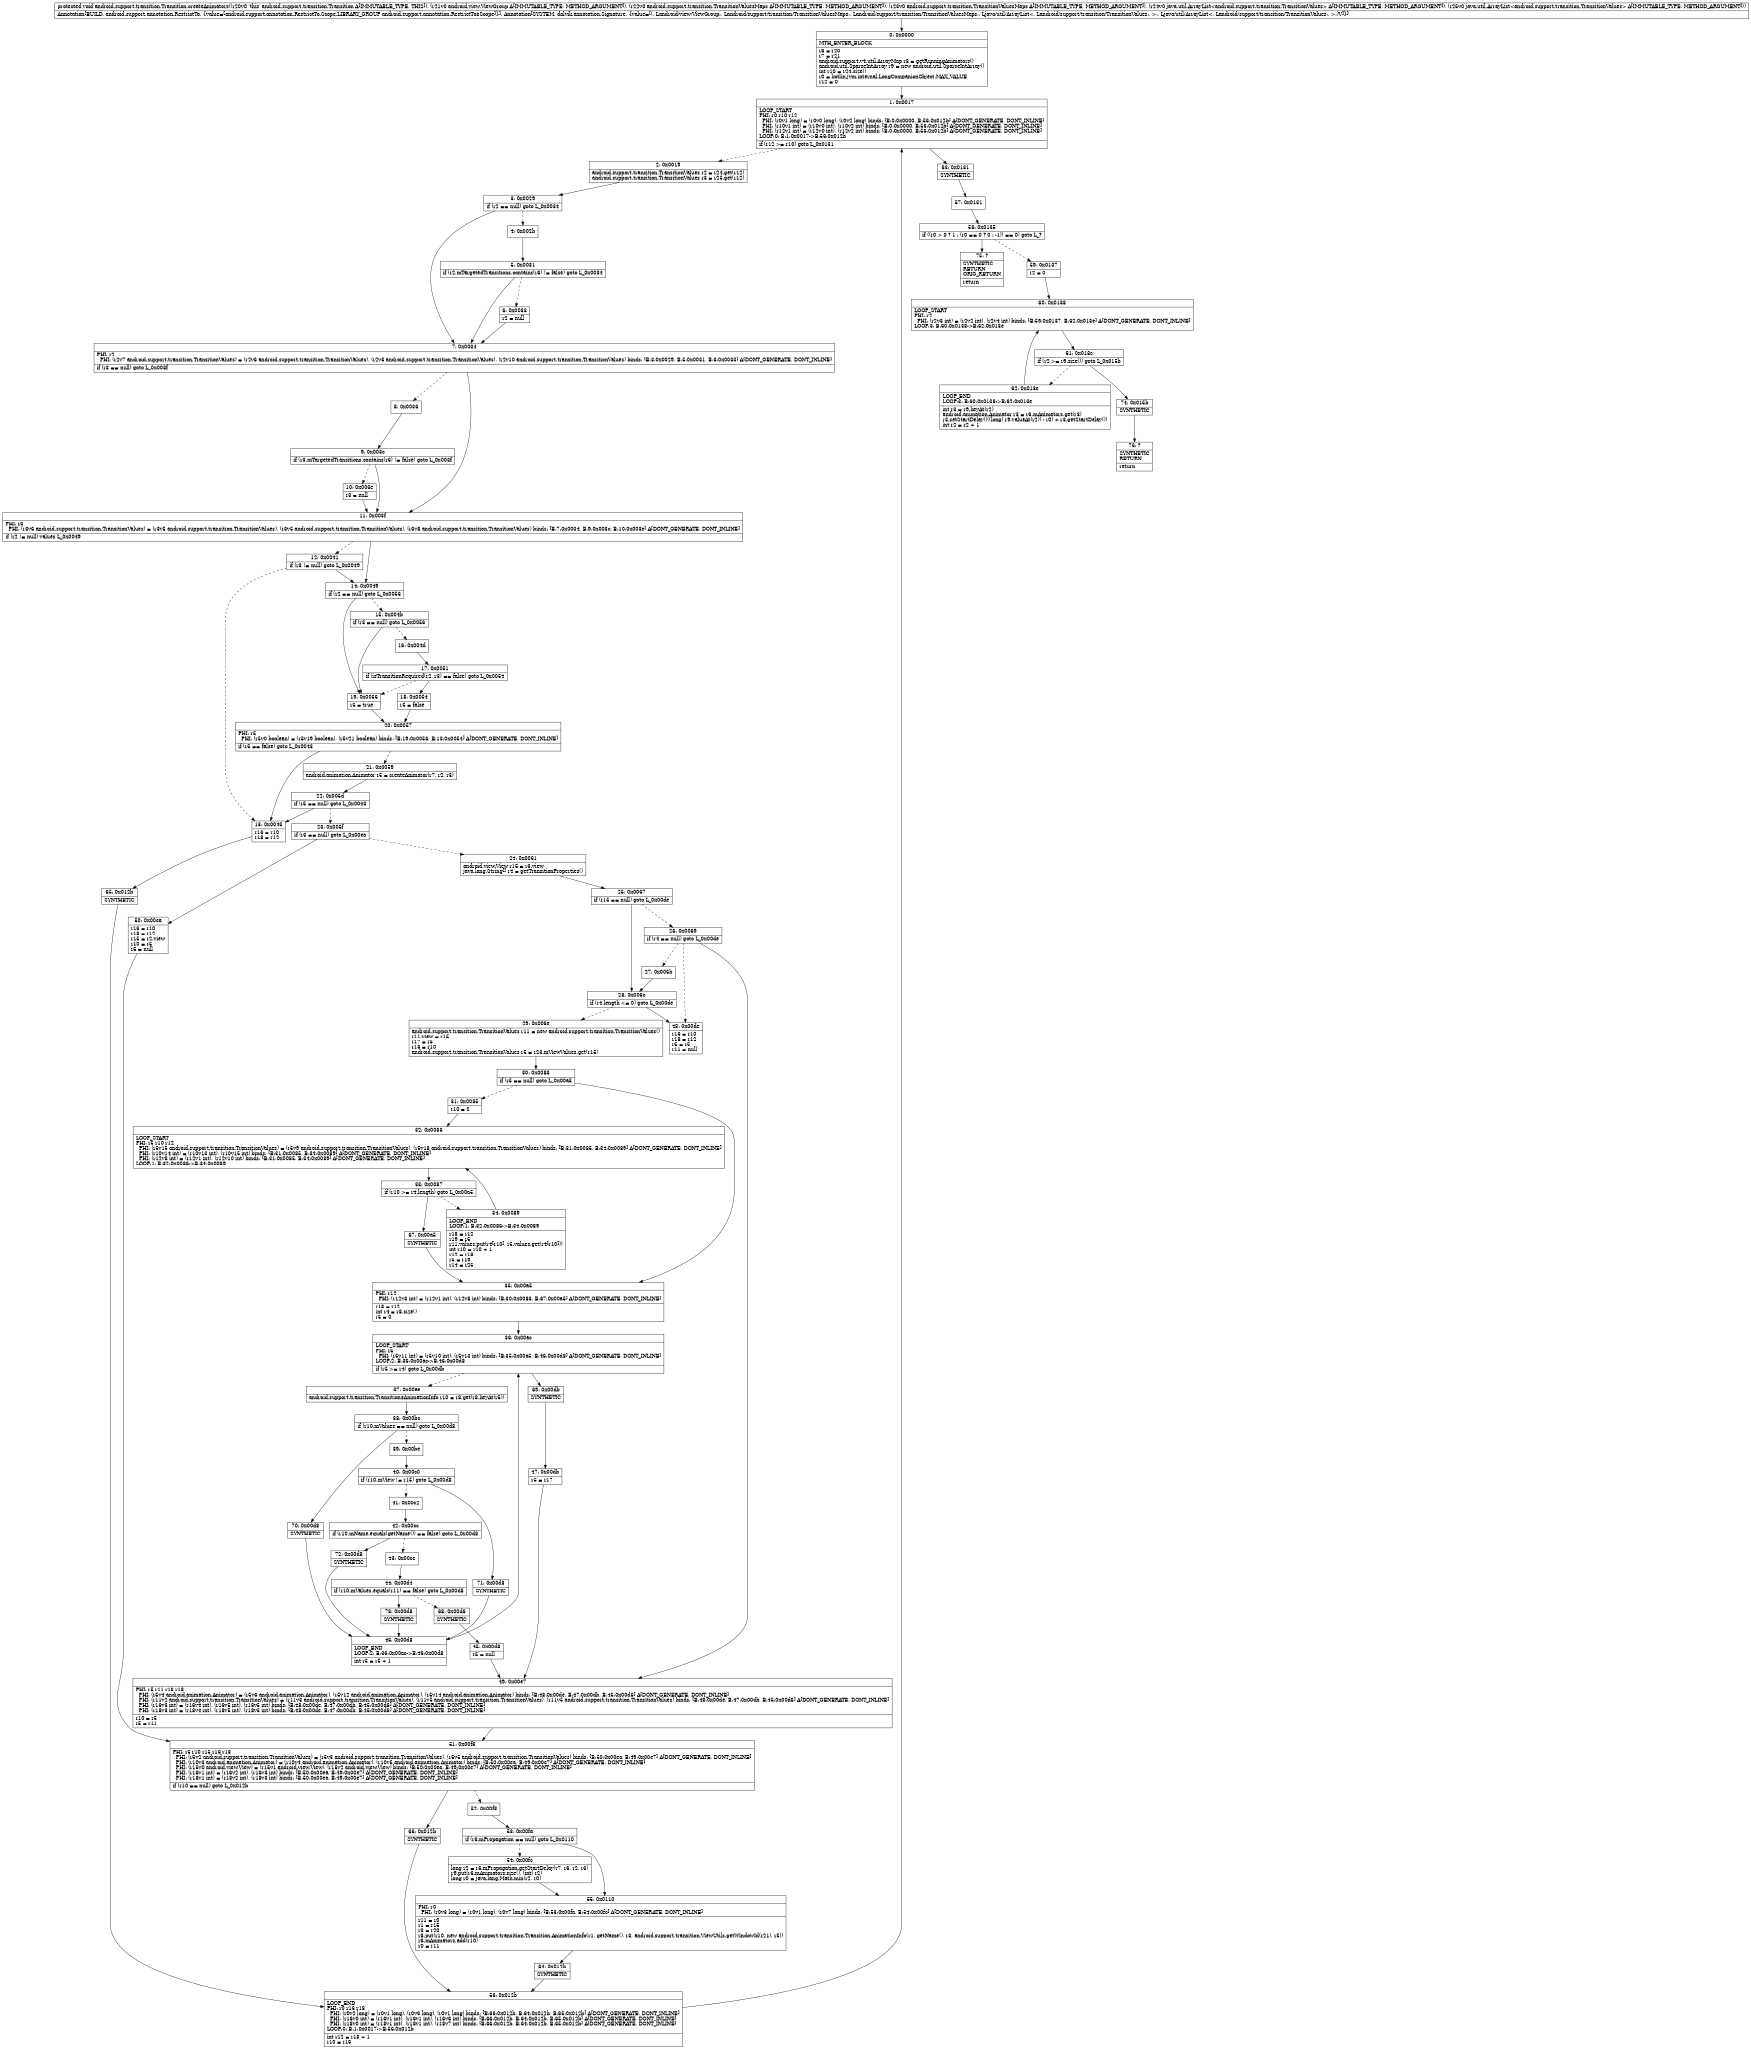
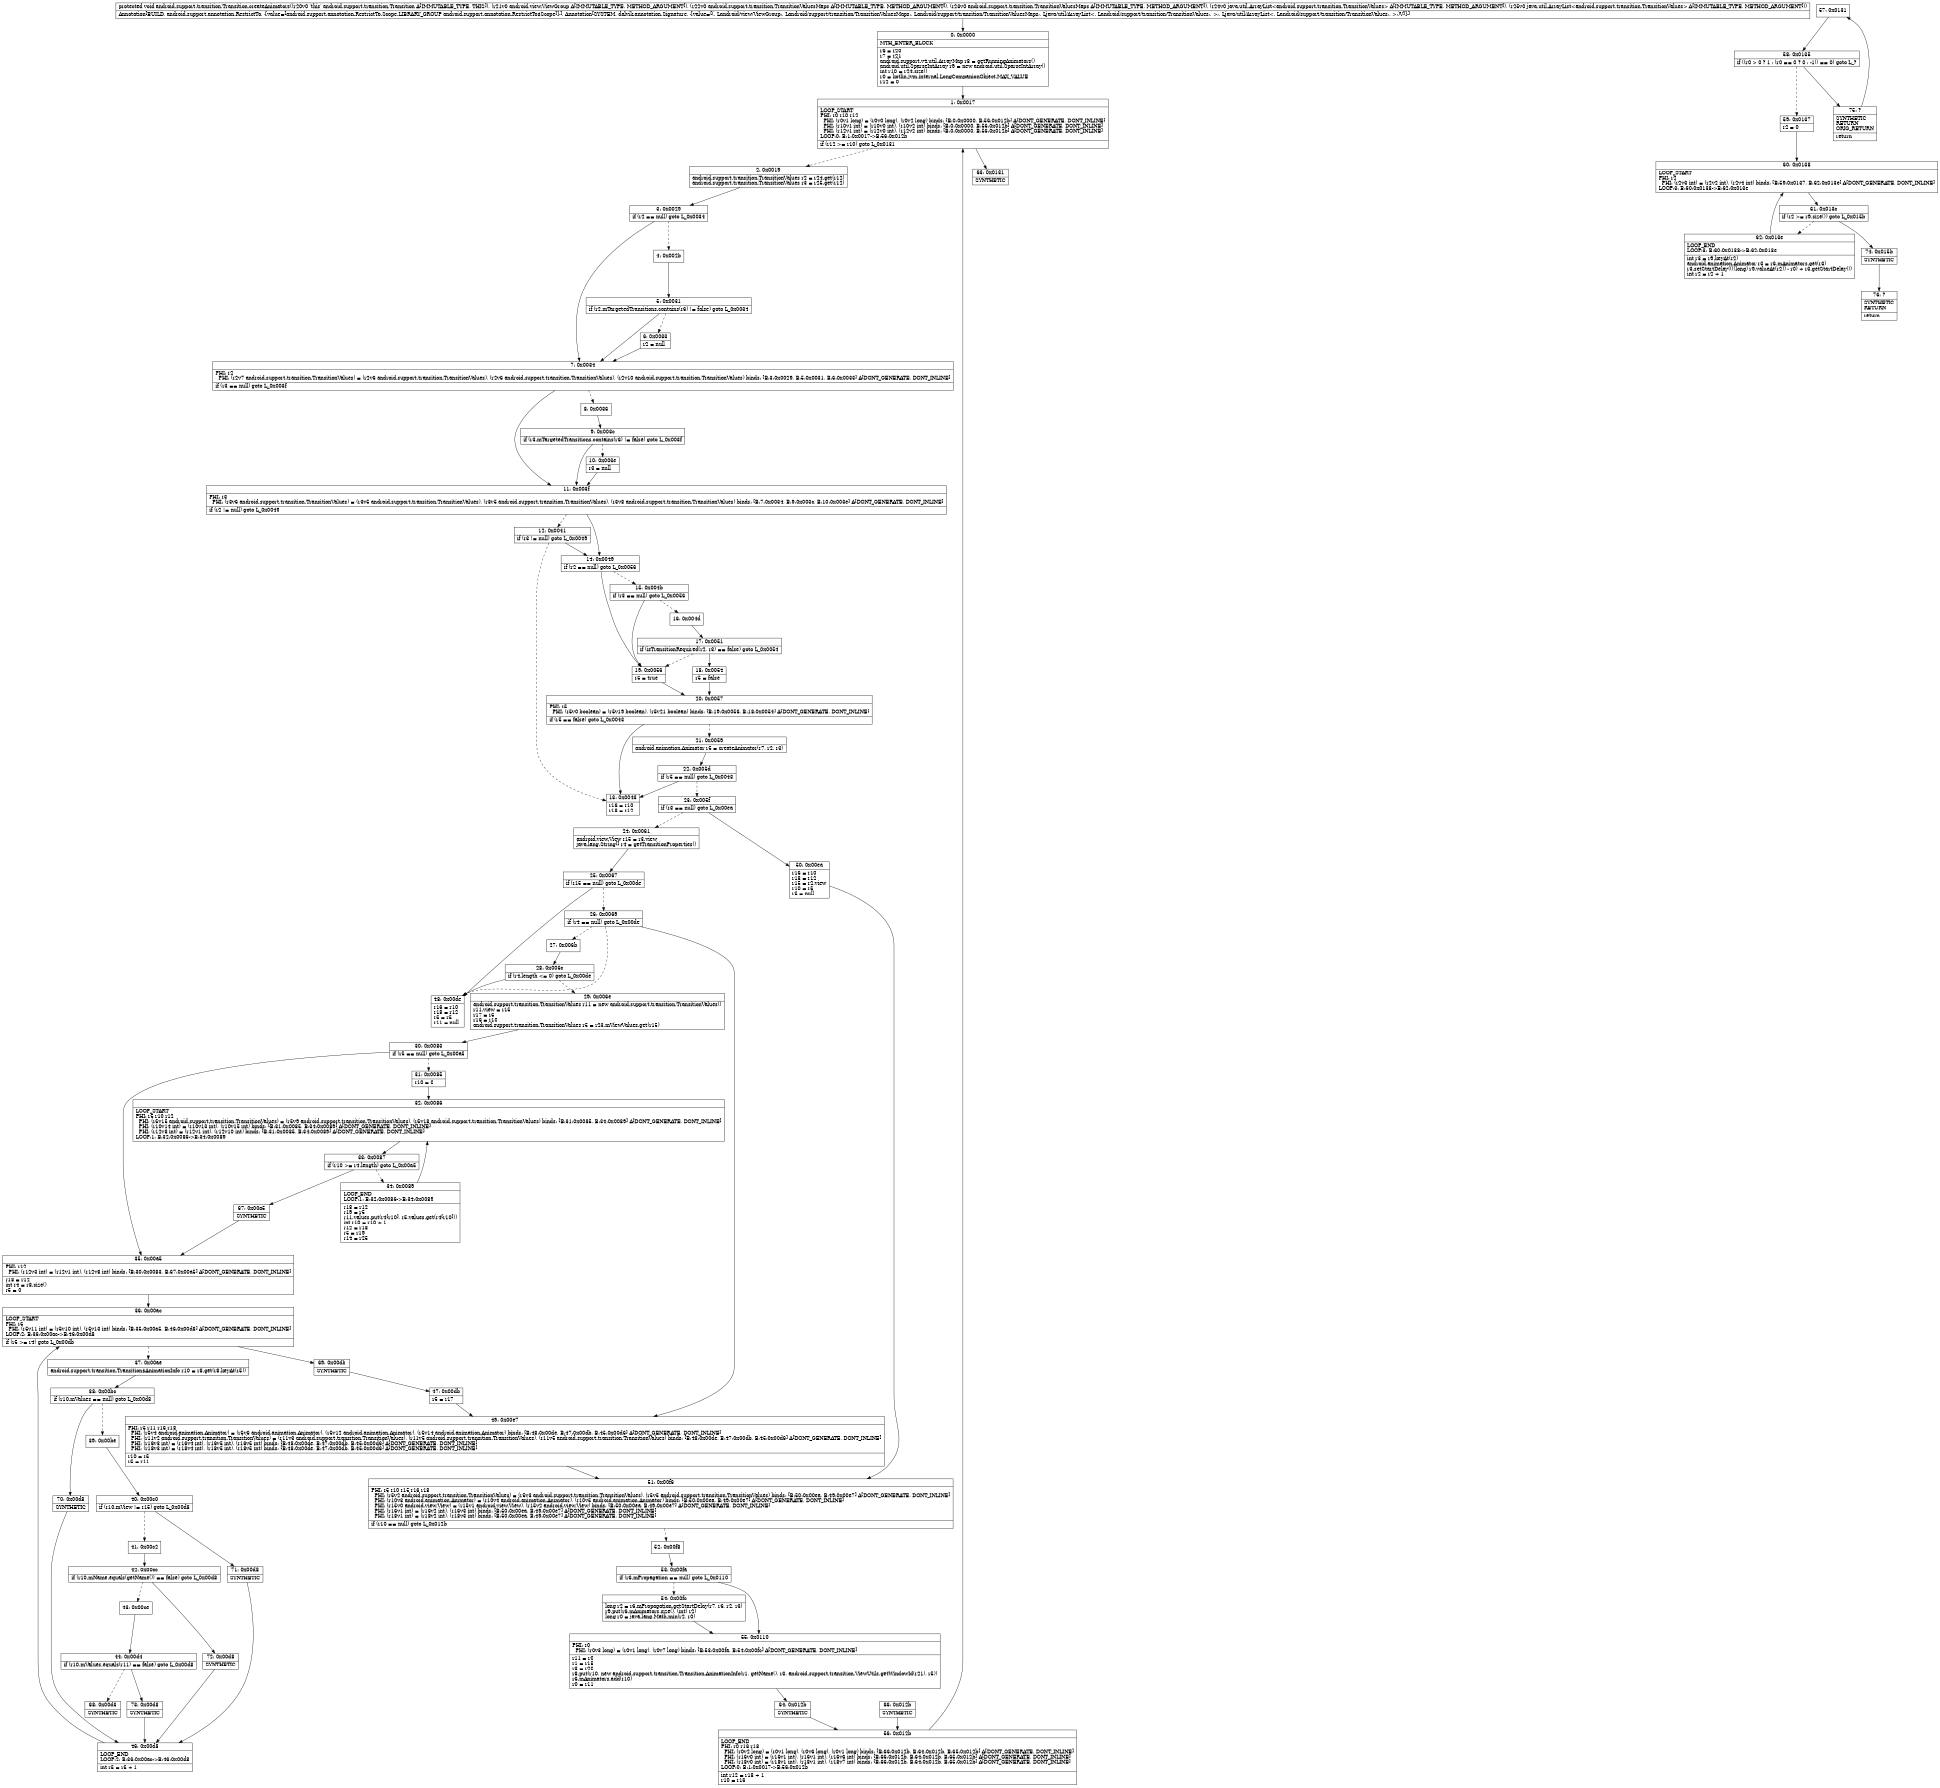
(962, 187) -> (1869, 60)
(43, 537) -> (245, 510)
(120, 896) -> none
(632, 946) -> (528, 939)
(487, 1651) -> none
(438, 1808) -> none
